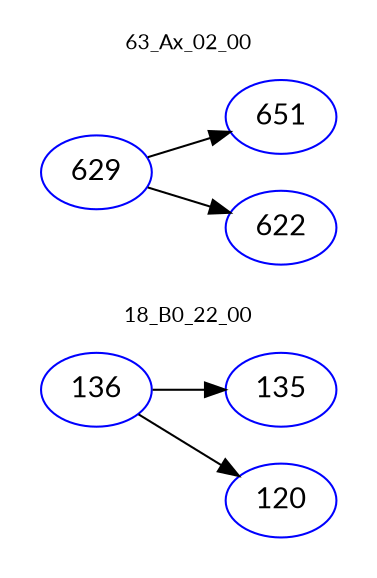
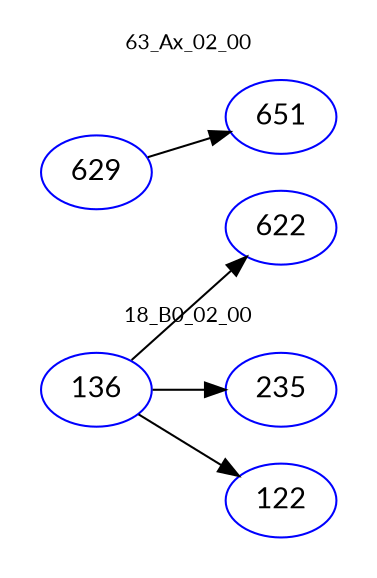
(179, 197) -> (181, 315)
(189, 317) -> (189, 317)
(281, 390) -> (281, 390)
(281, 501) -> (281, 501)
